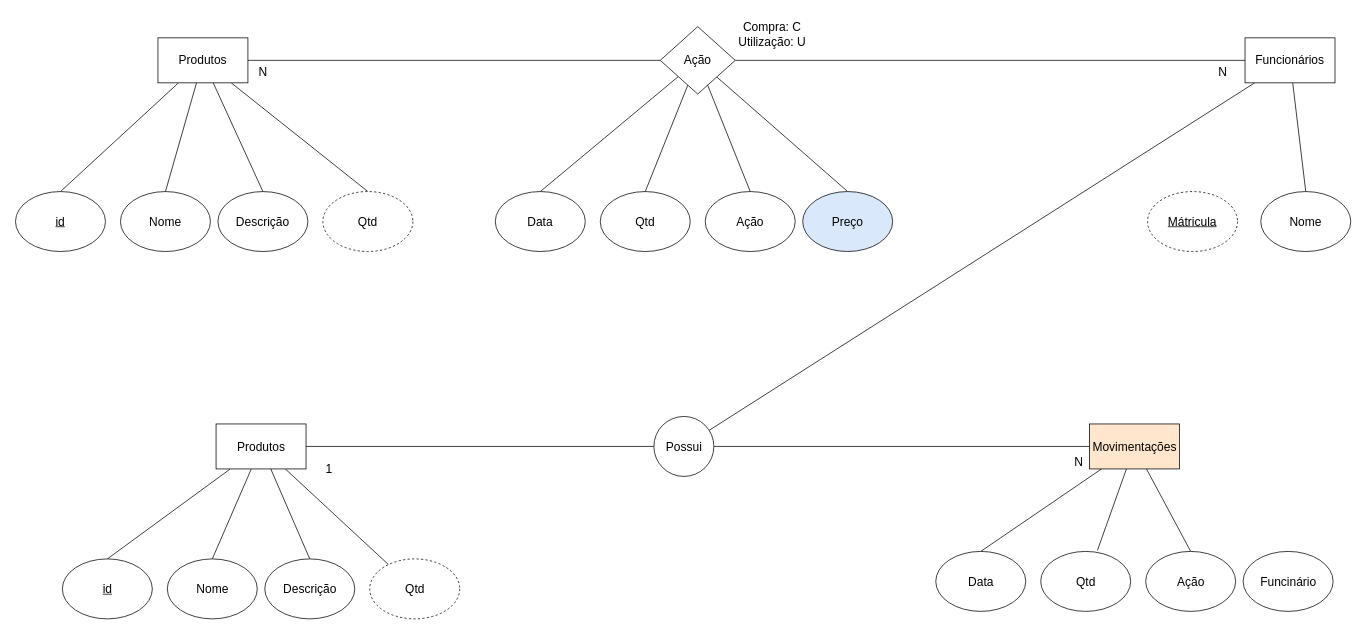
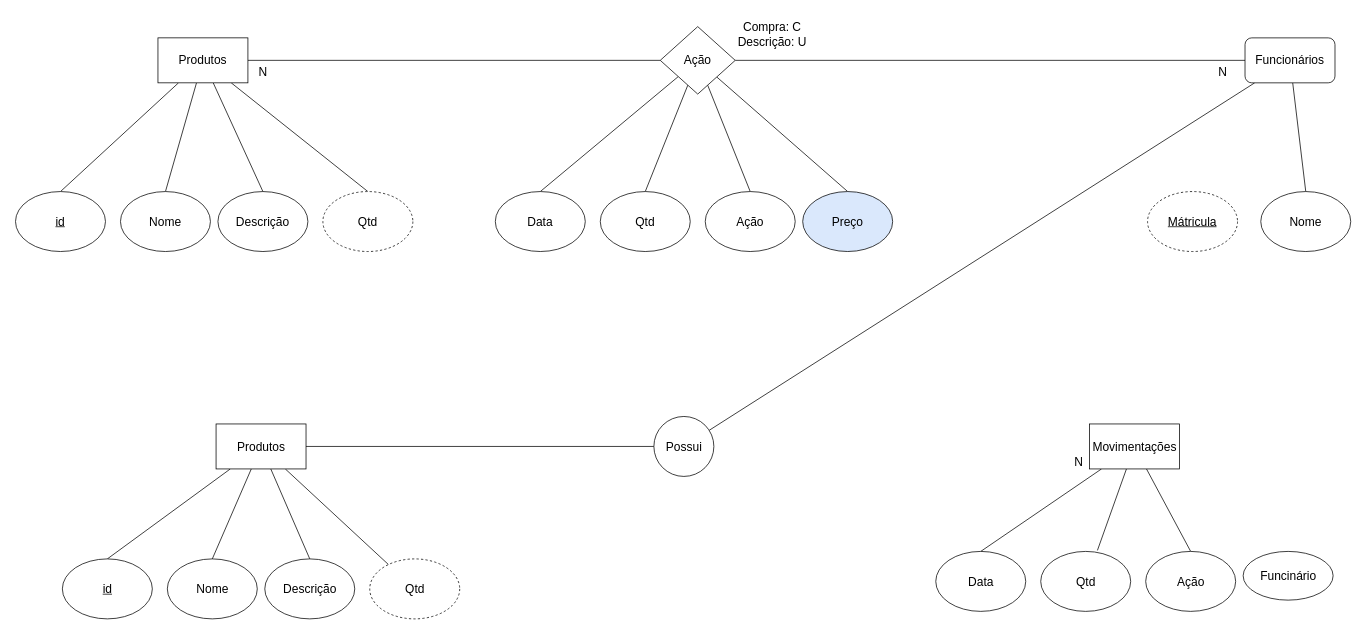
(773, 34) -> (773, 34)
(1290, 60) -> (1290, 60)
(901, 447) -> none
(1135, 447) -> (1135, 447)
(329, 469) -> none
(1289, 582) -> (1289, 576)
